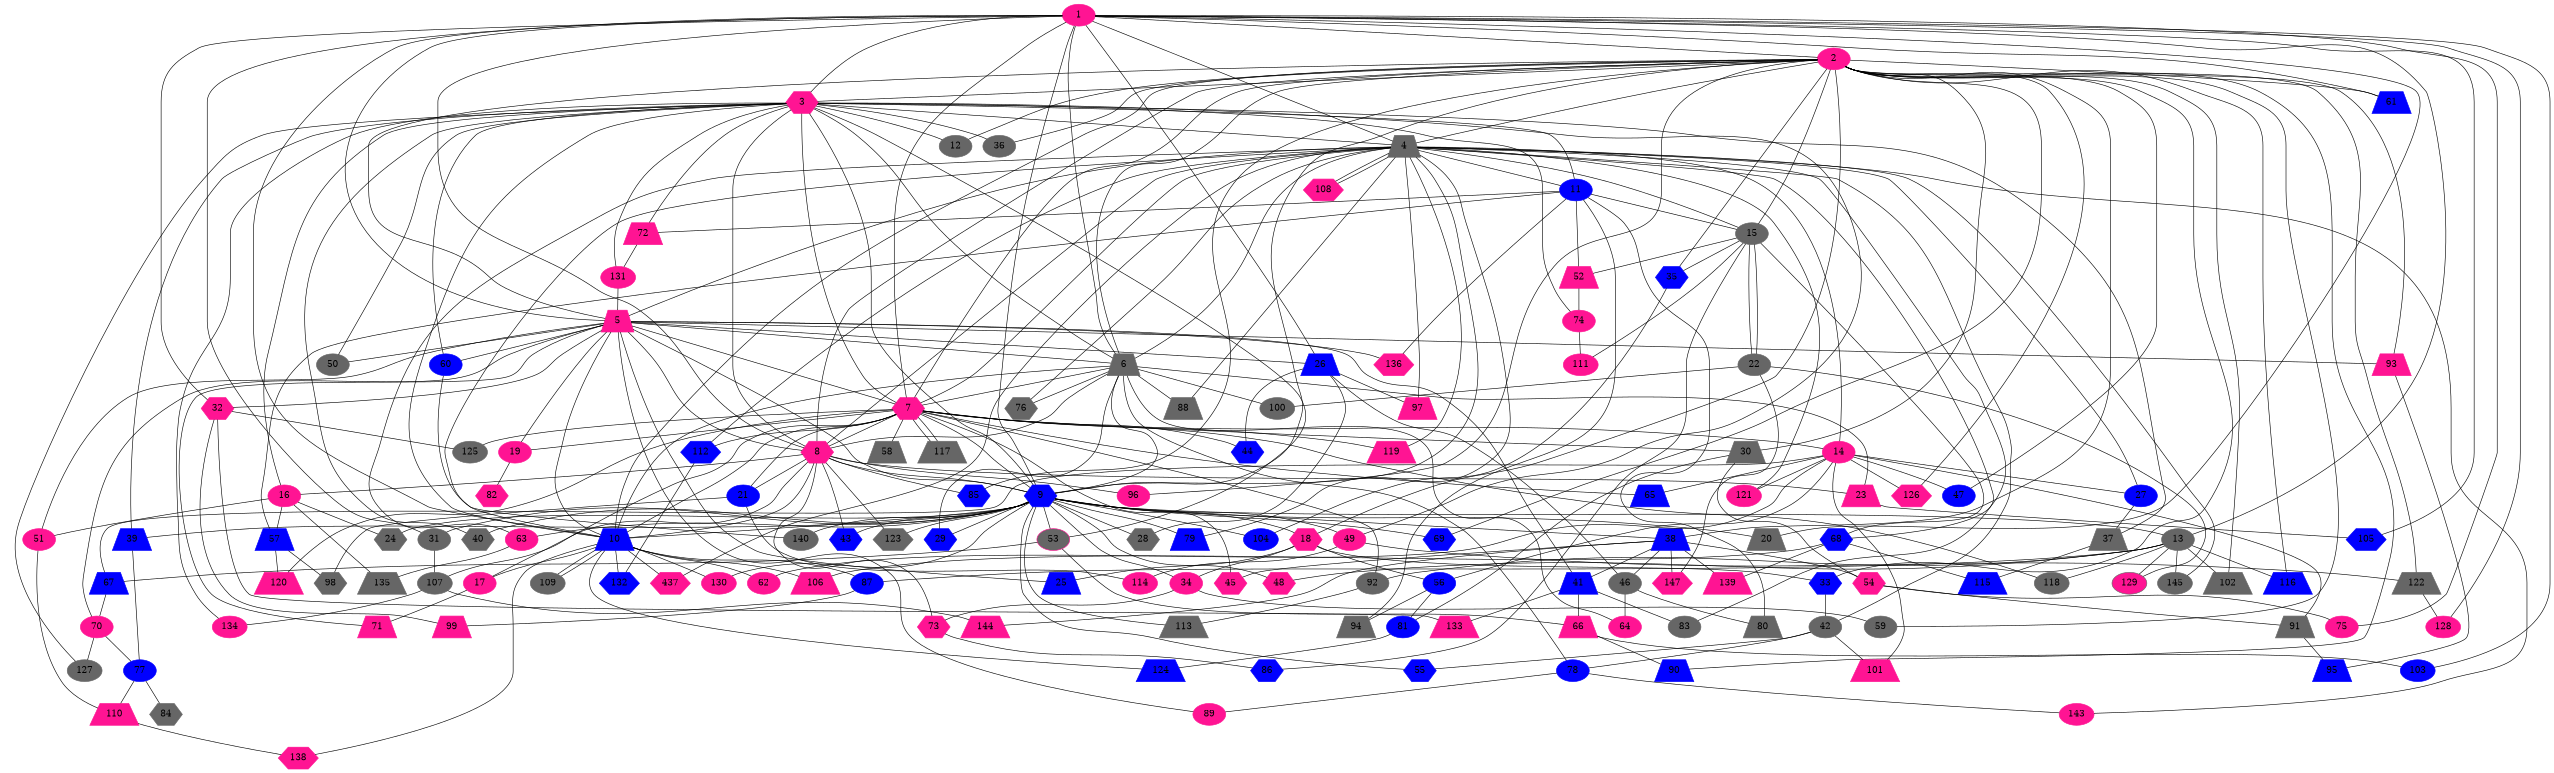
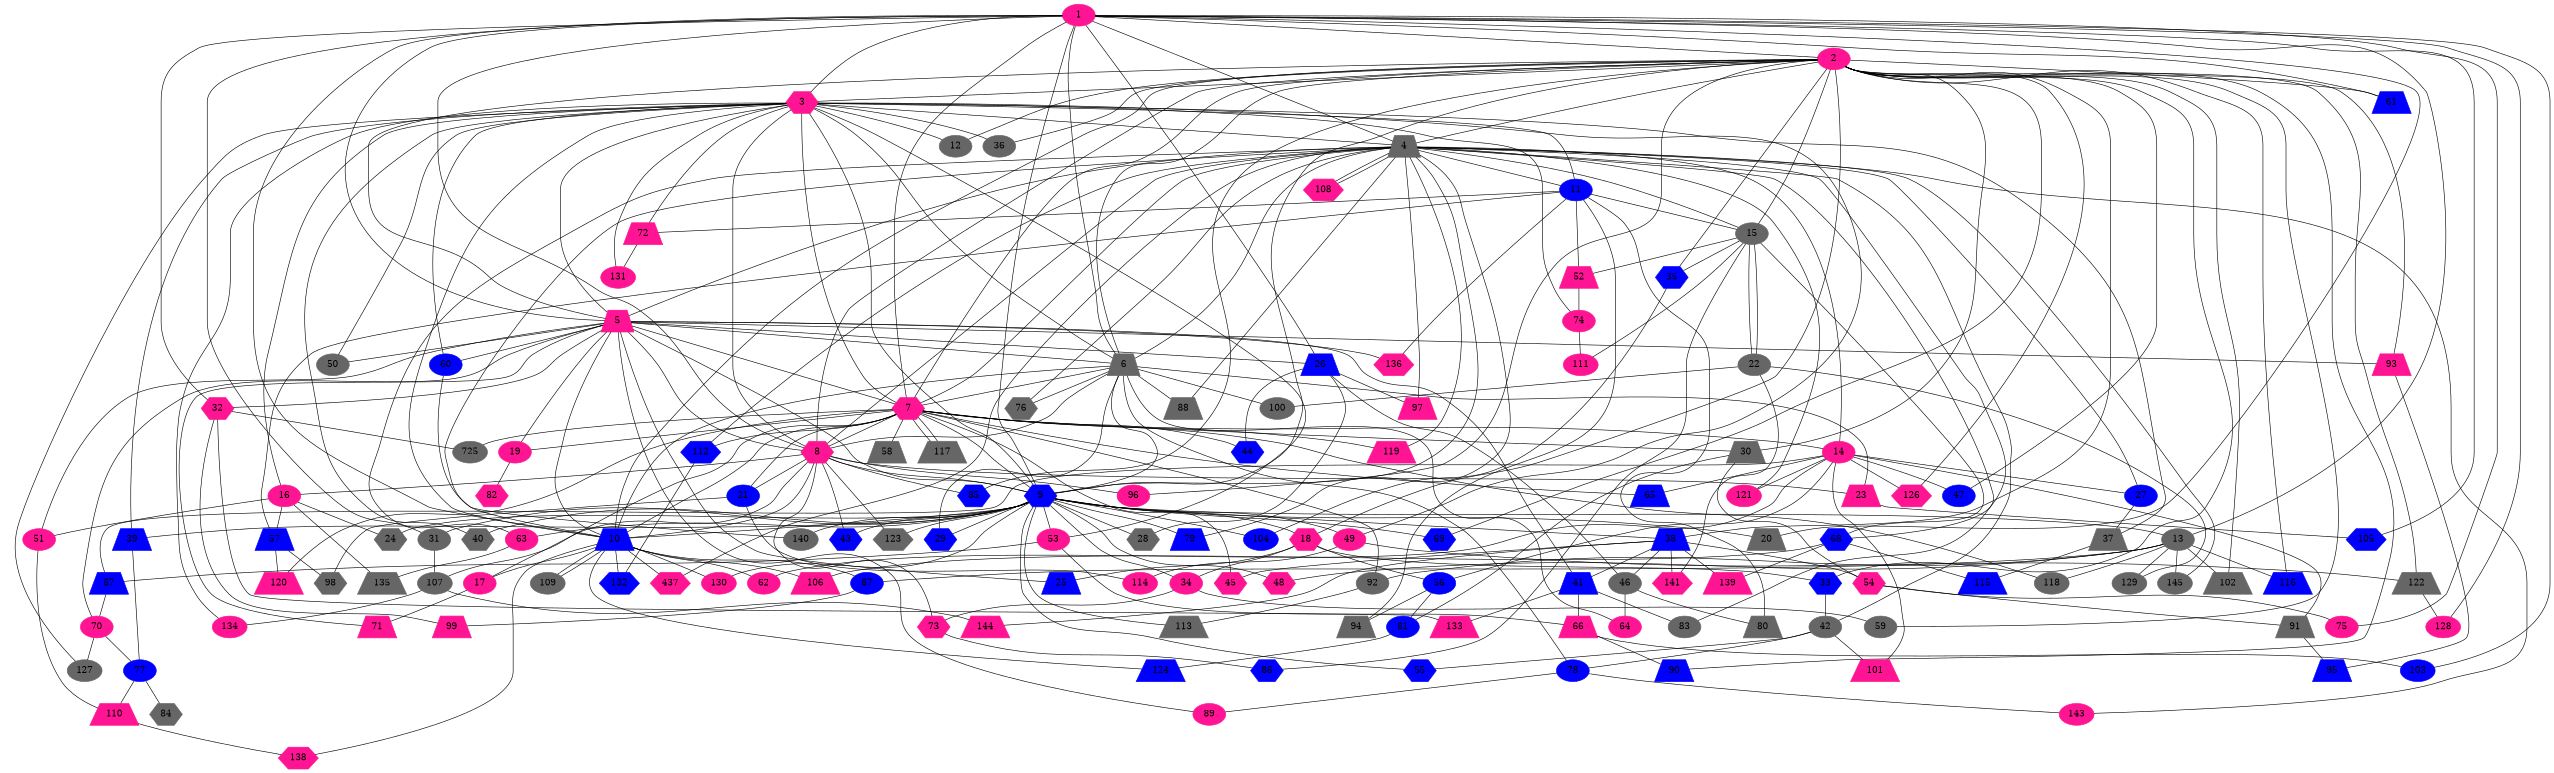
(618, 303) -> (599, 152)
(470, 452) -> (470, 452)
(1053, 540) -> (1053, 540)
(1672, 583) -> (1672, 583)
(2129, 583) -> (2129, 583)
